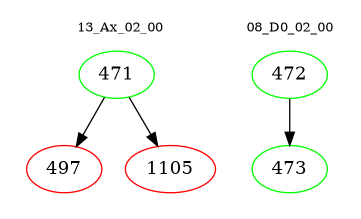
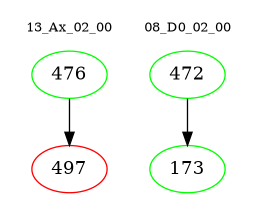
(117, 75) -> (69, 75)
(170, 169) -> none
(290, 169) -> (187, 169)
